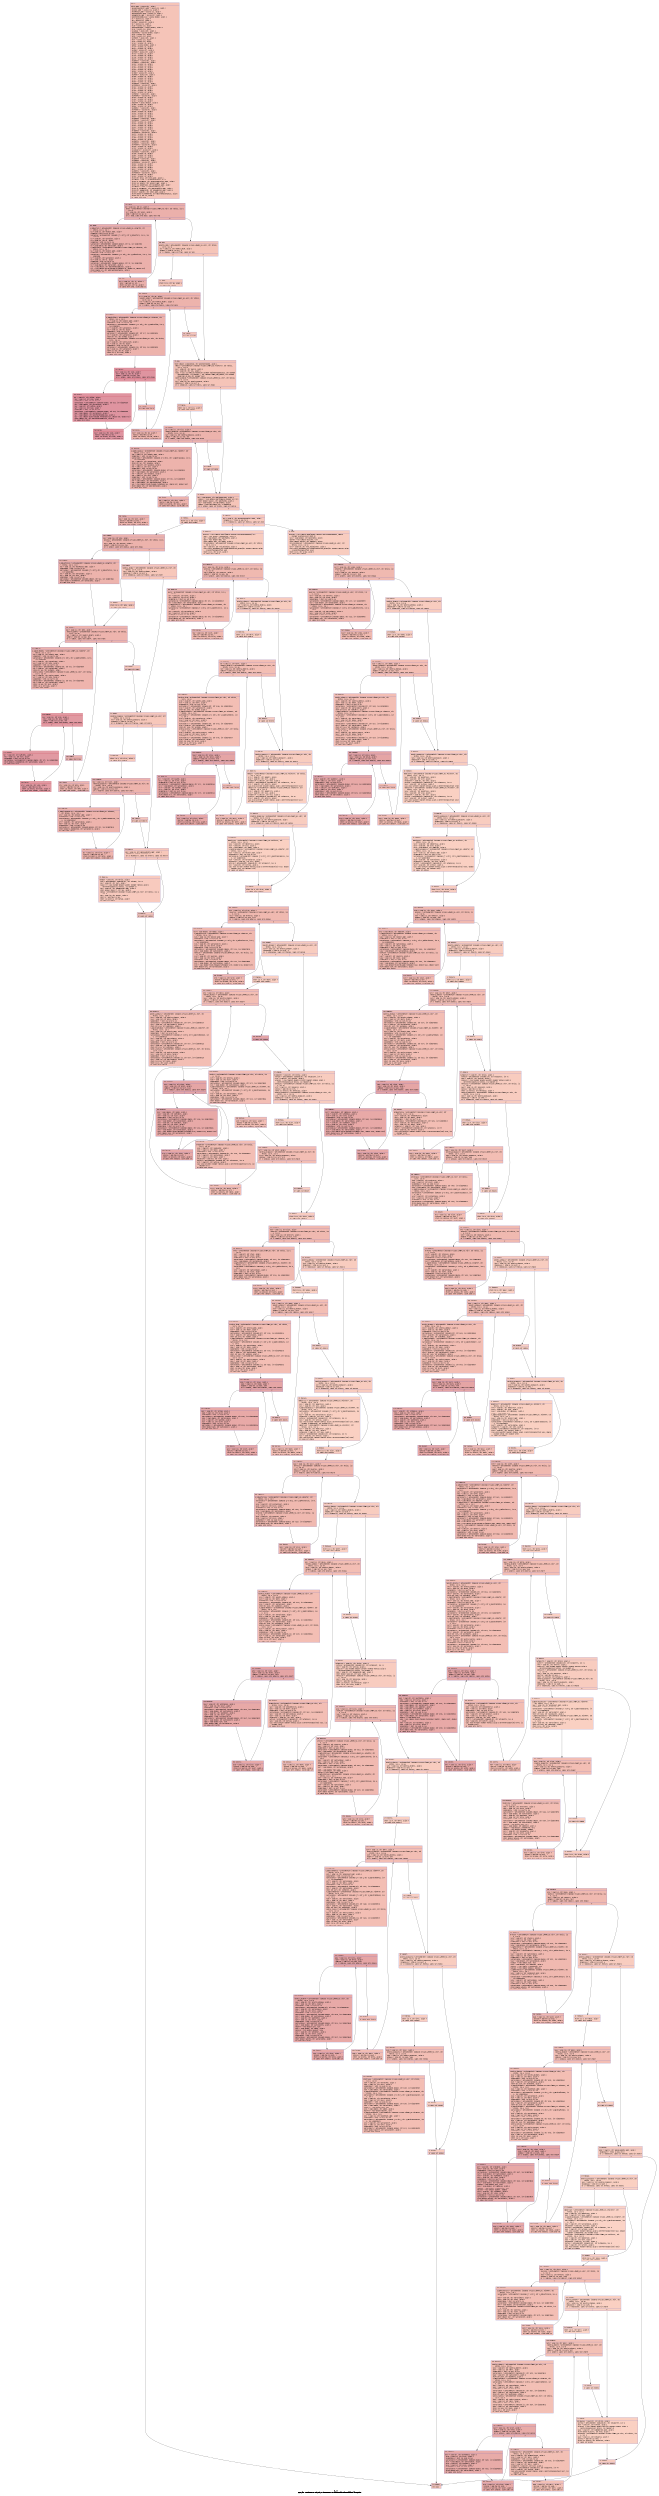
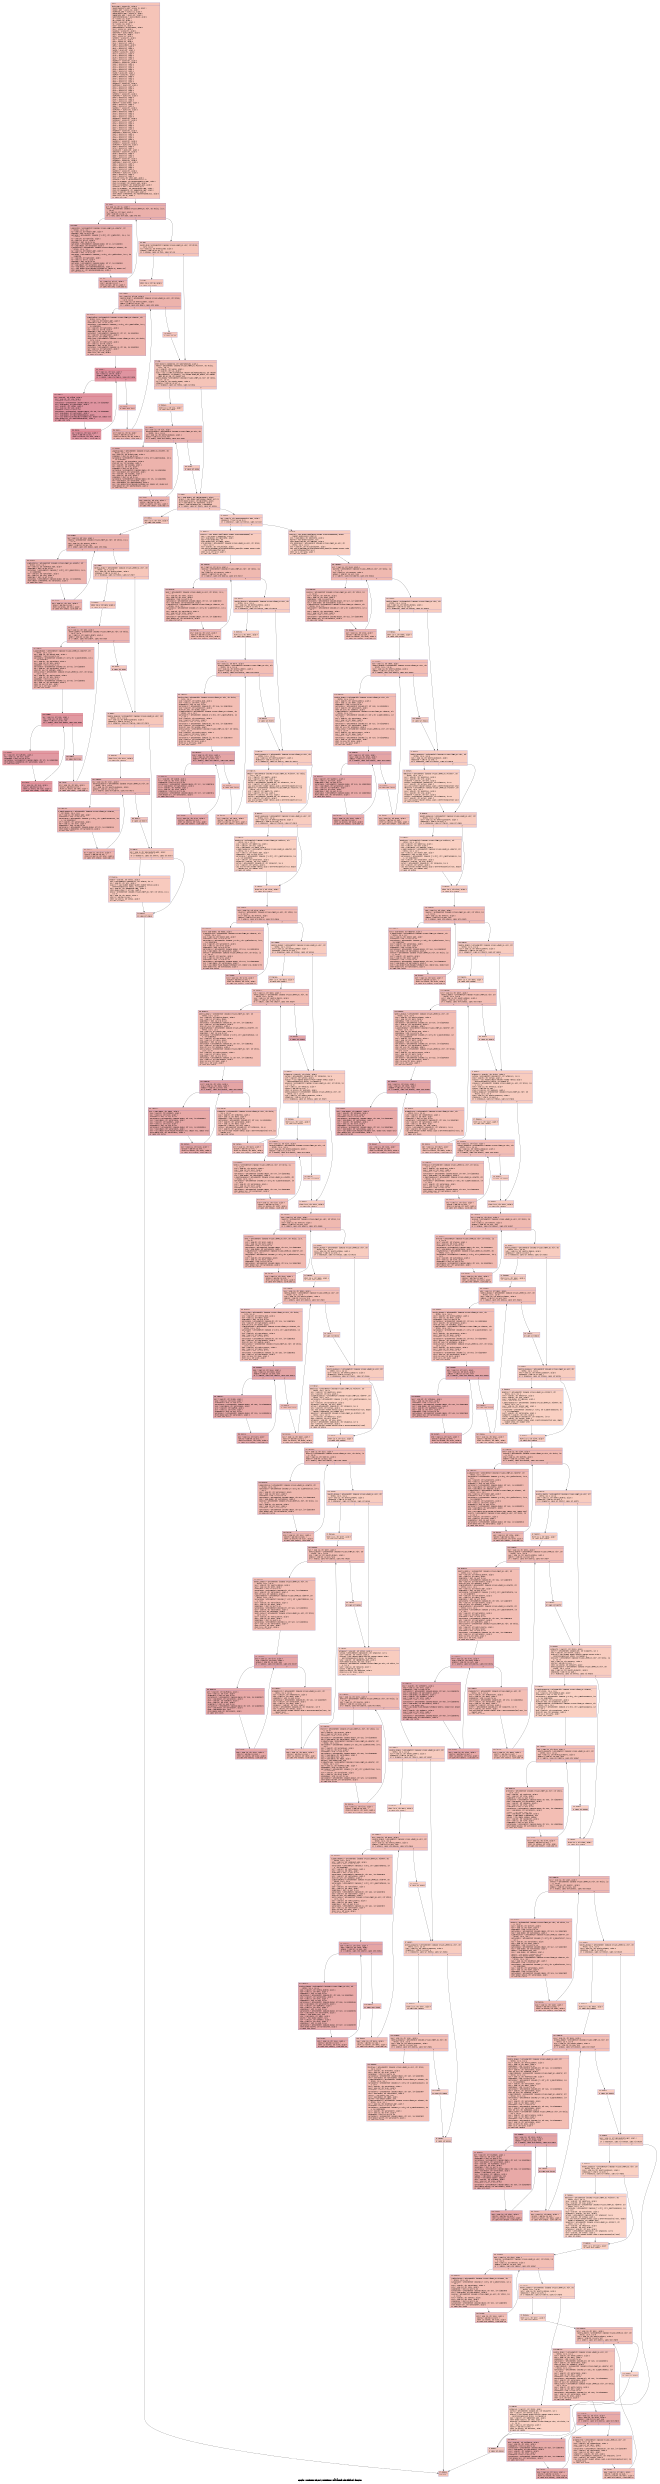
(93, 604) -> (62, 591)
(251, 1175) -> (265, 1157)
